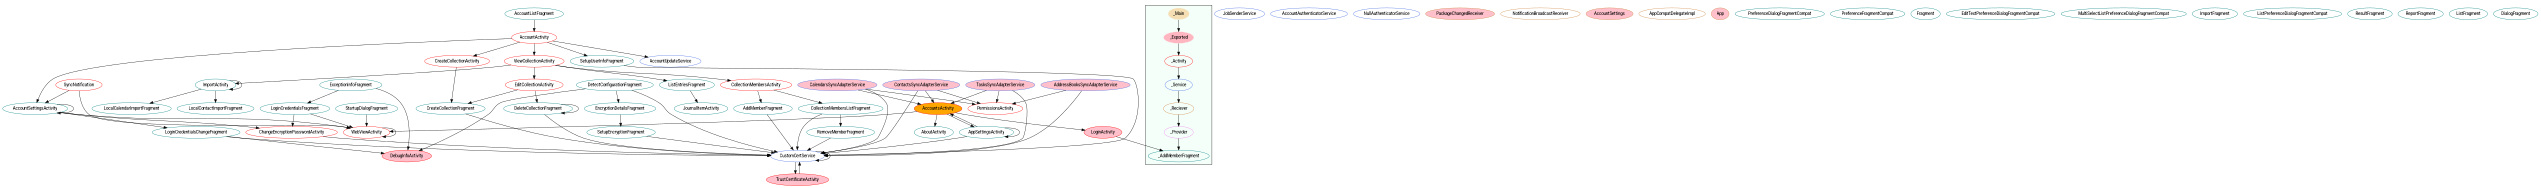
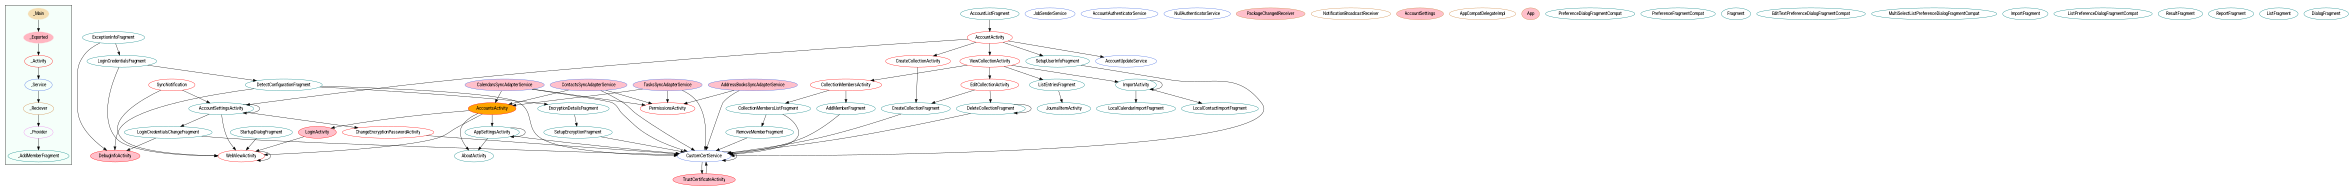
(293, 119) -> (200, 73)
(965, 121) -> (484, 143)
(1138, 143) -> (282, 143)
